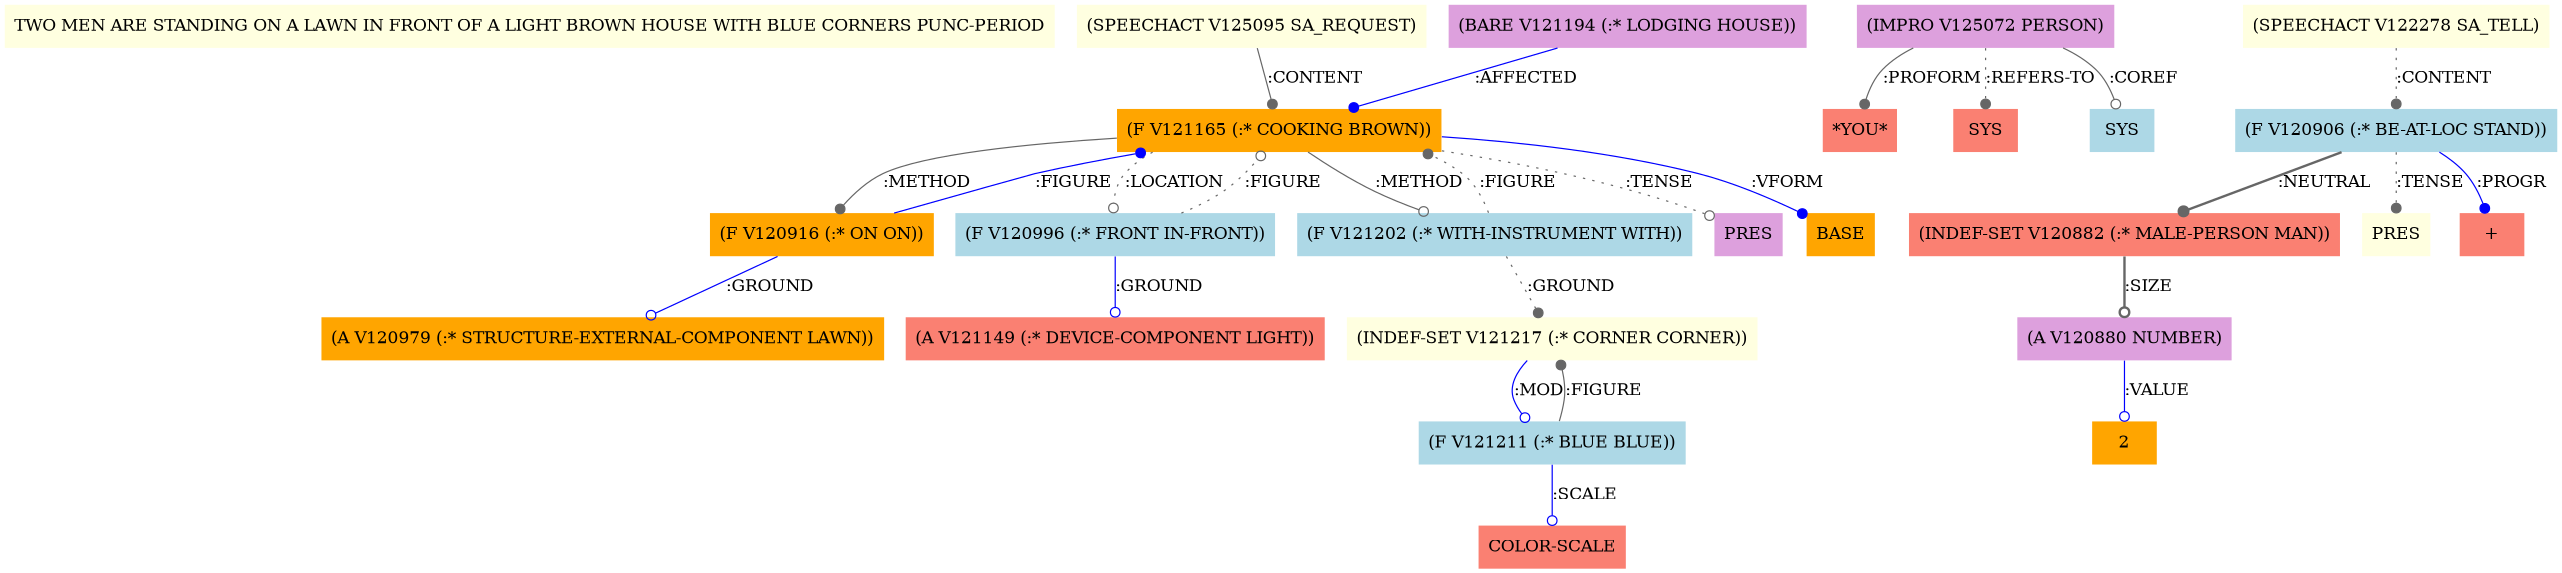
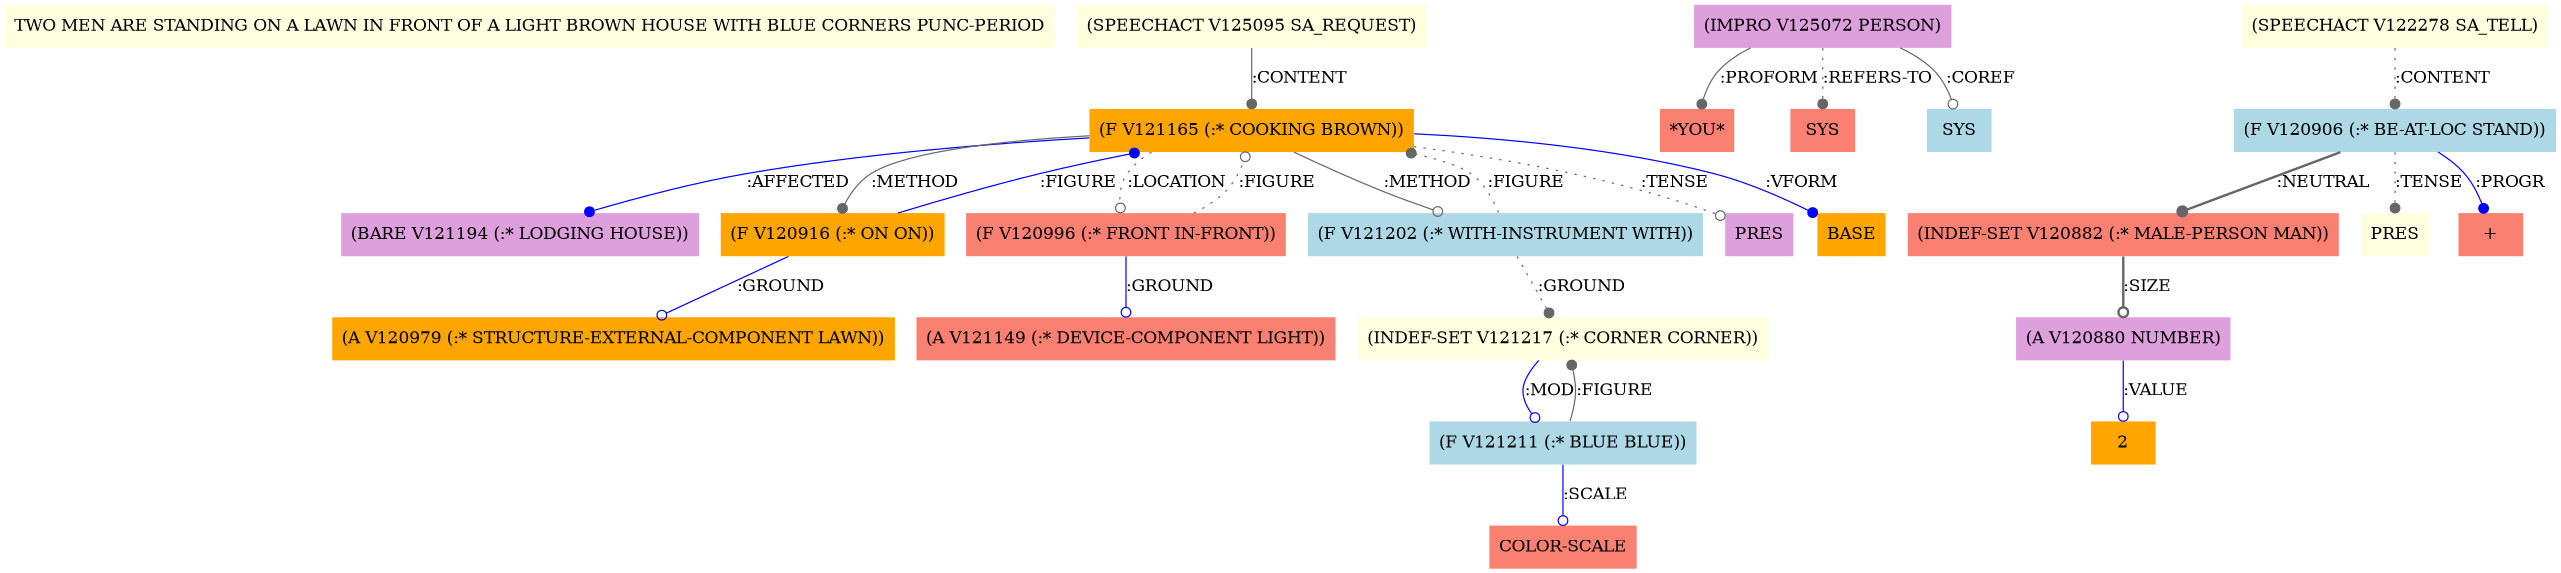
(1458, 77) -> (840, 160)
(1115, 235) -> (1126, 235)
